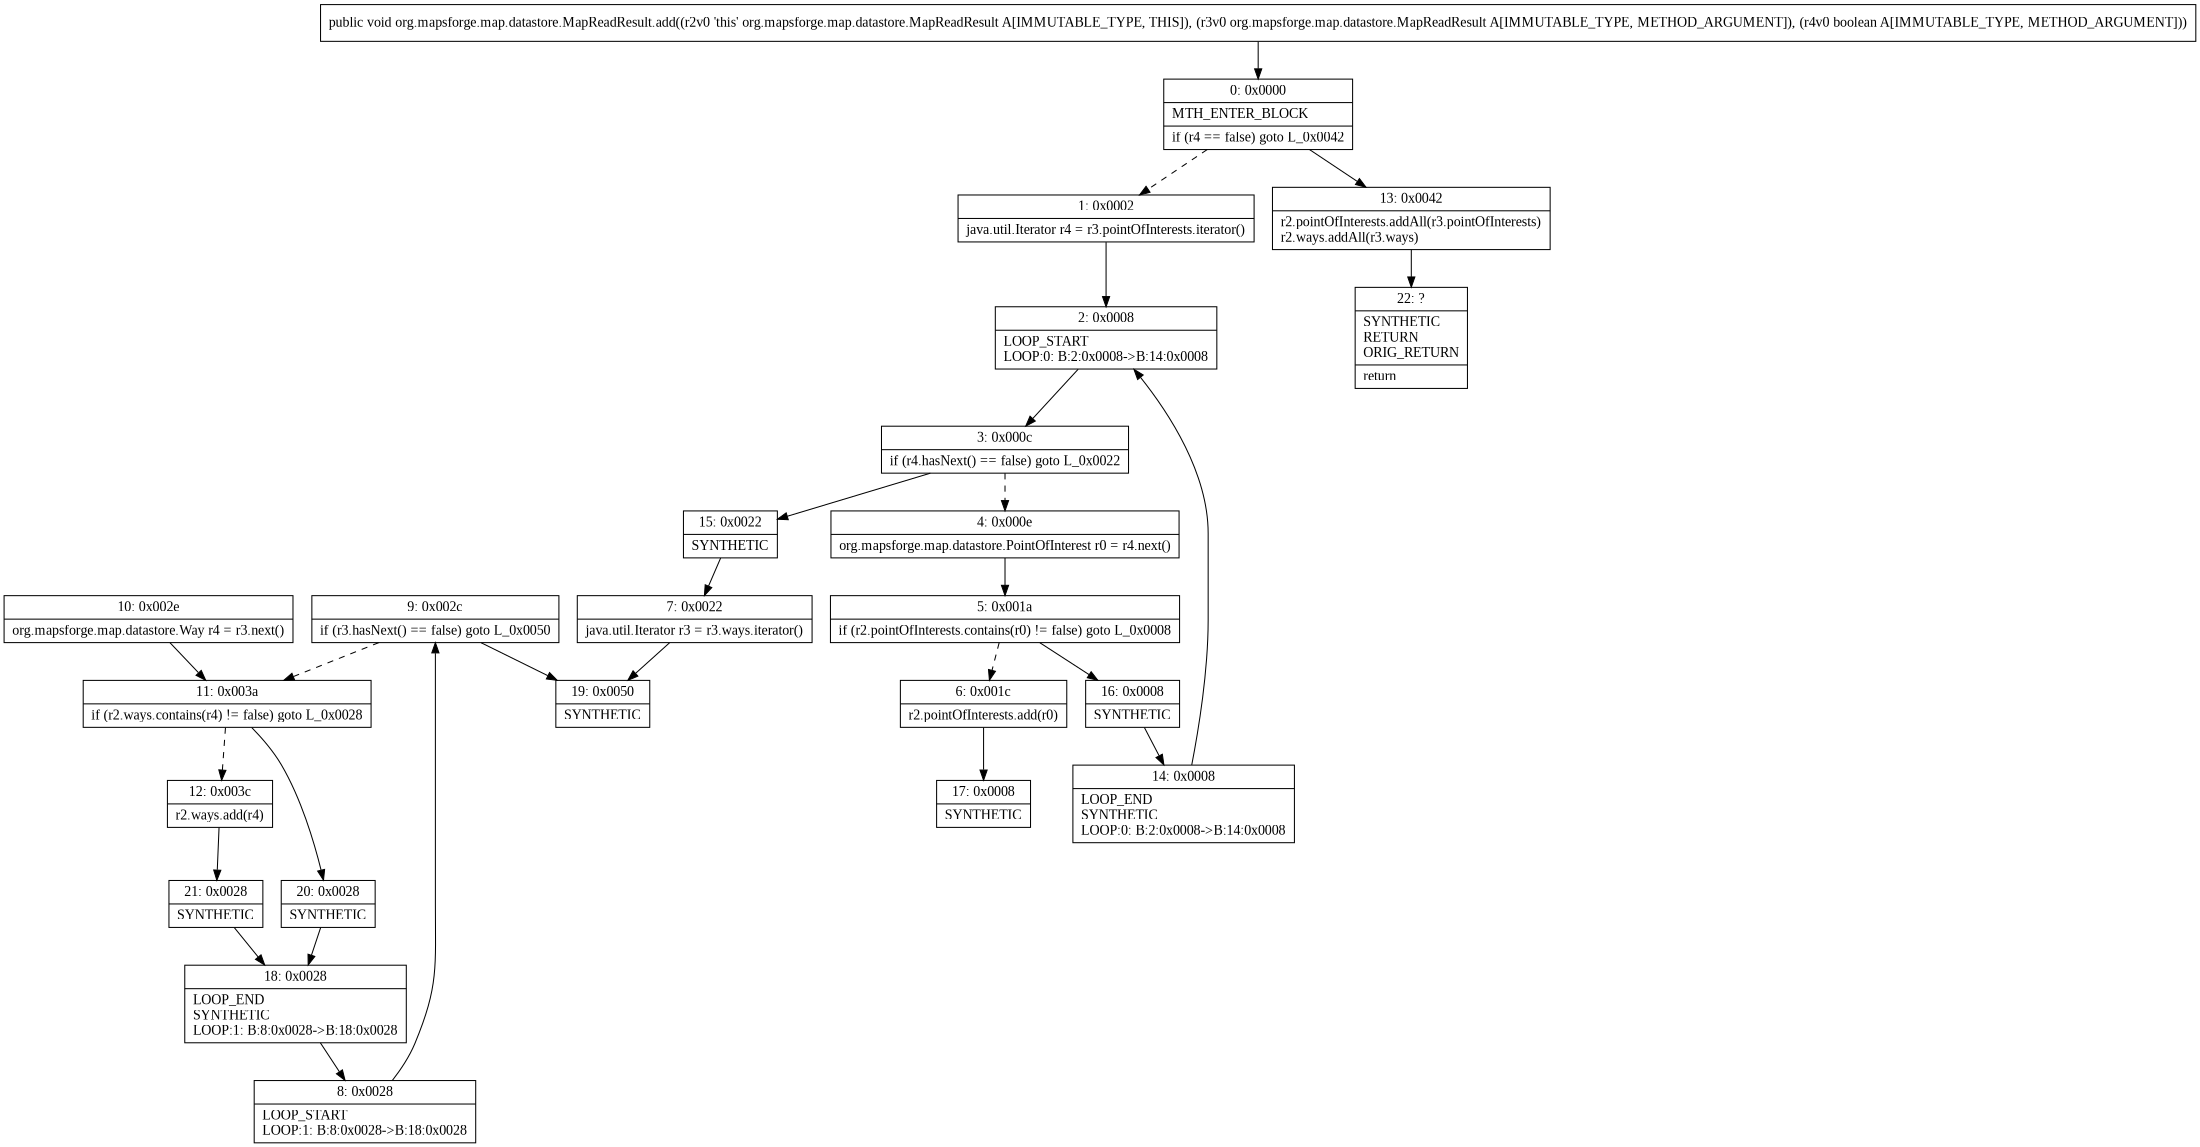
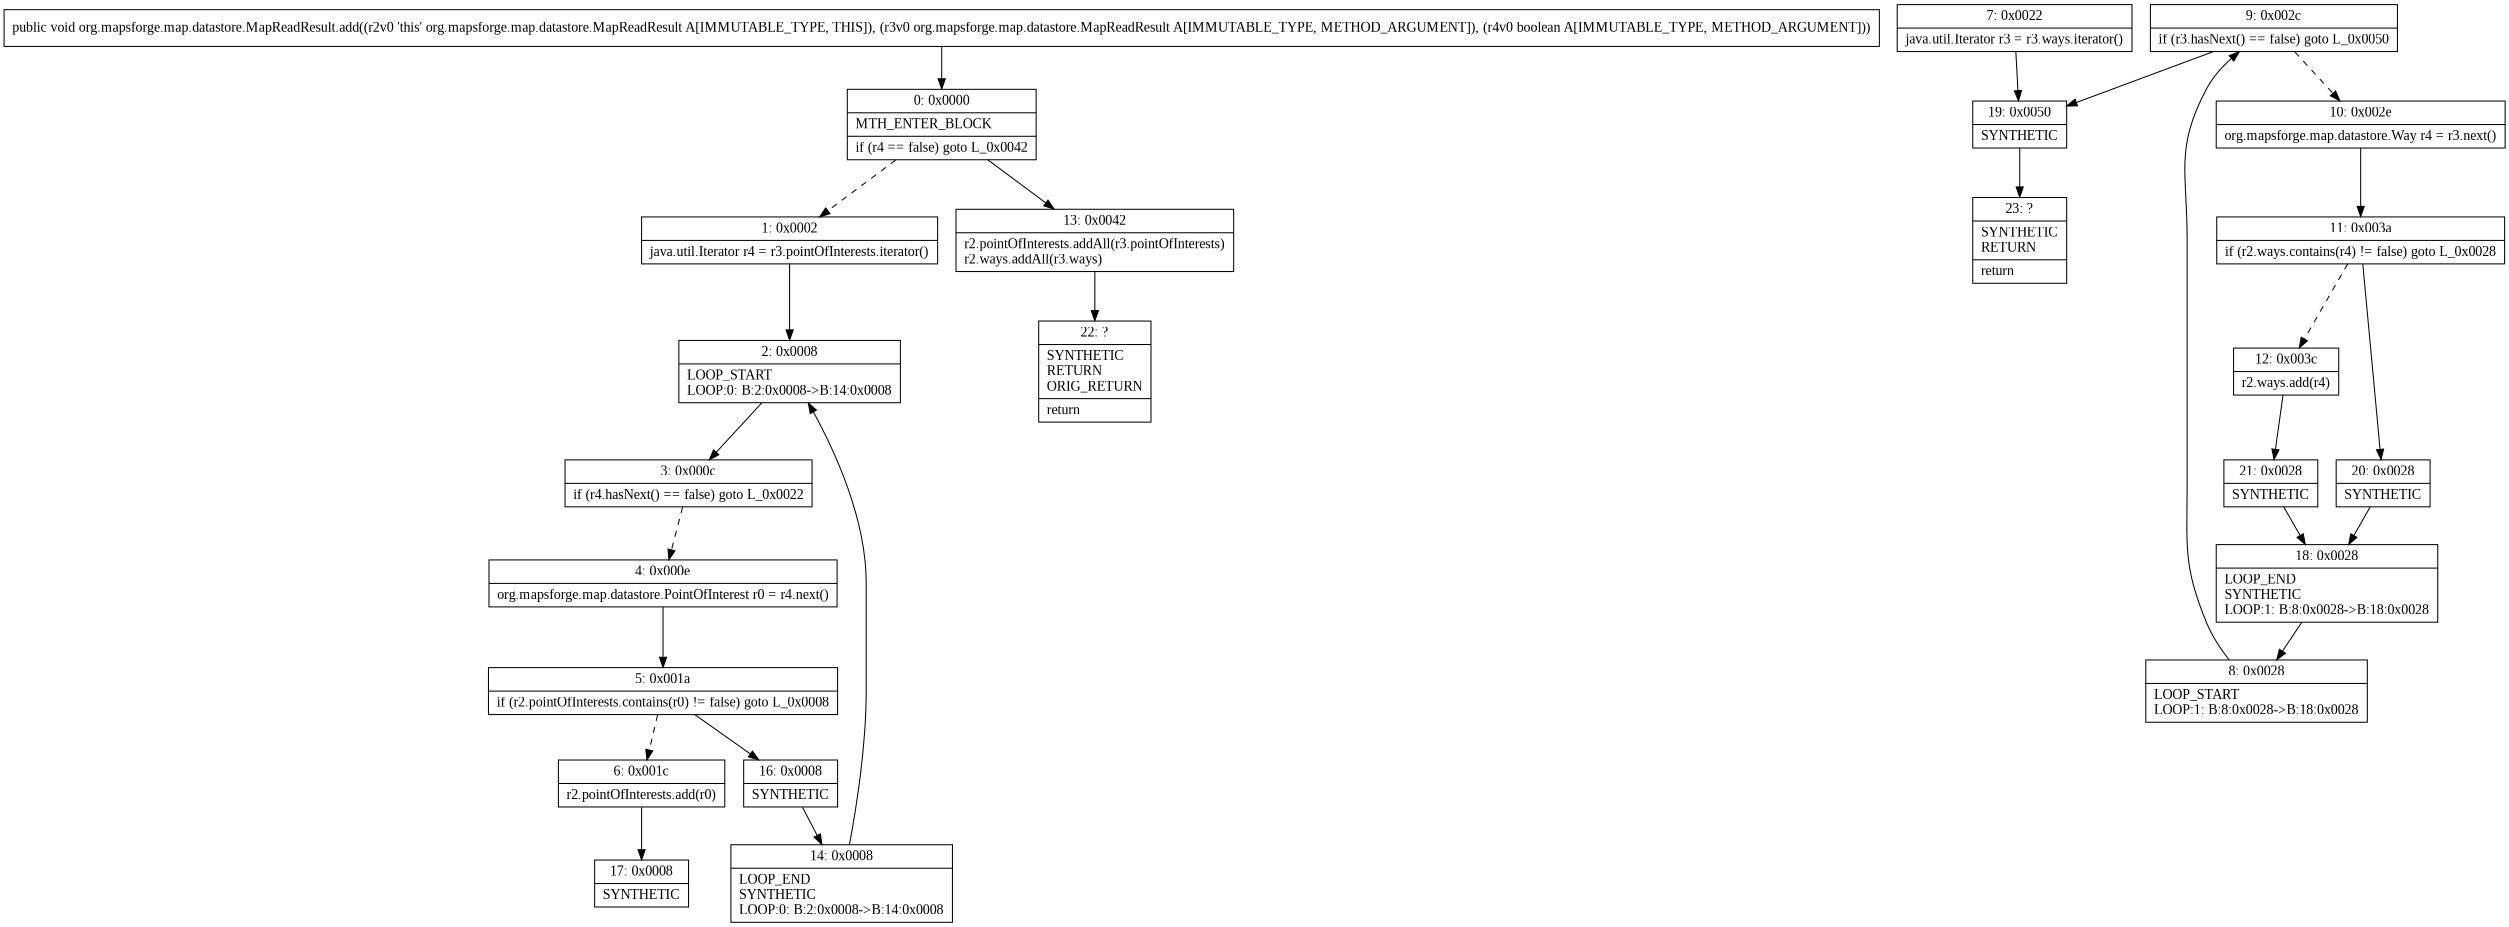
none -> (2020, 240)
(730, 534) -> none
(336, 660) -> (2314, 73)
